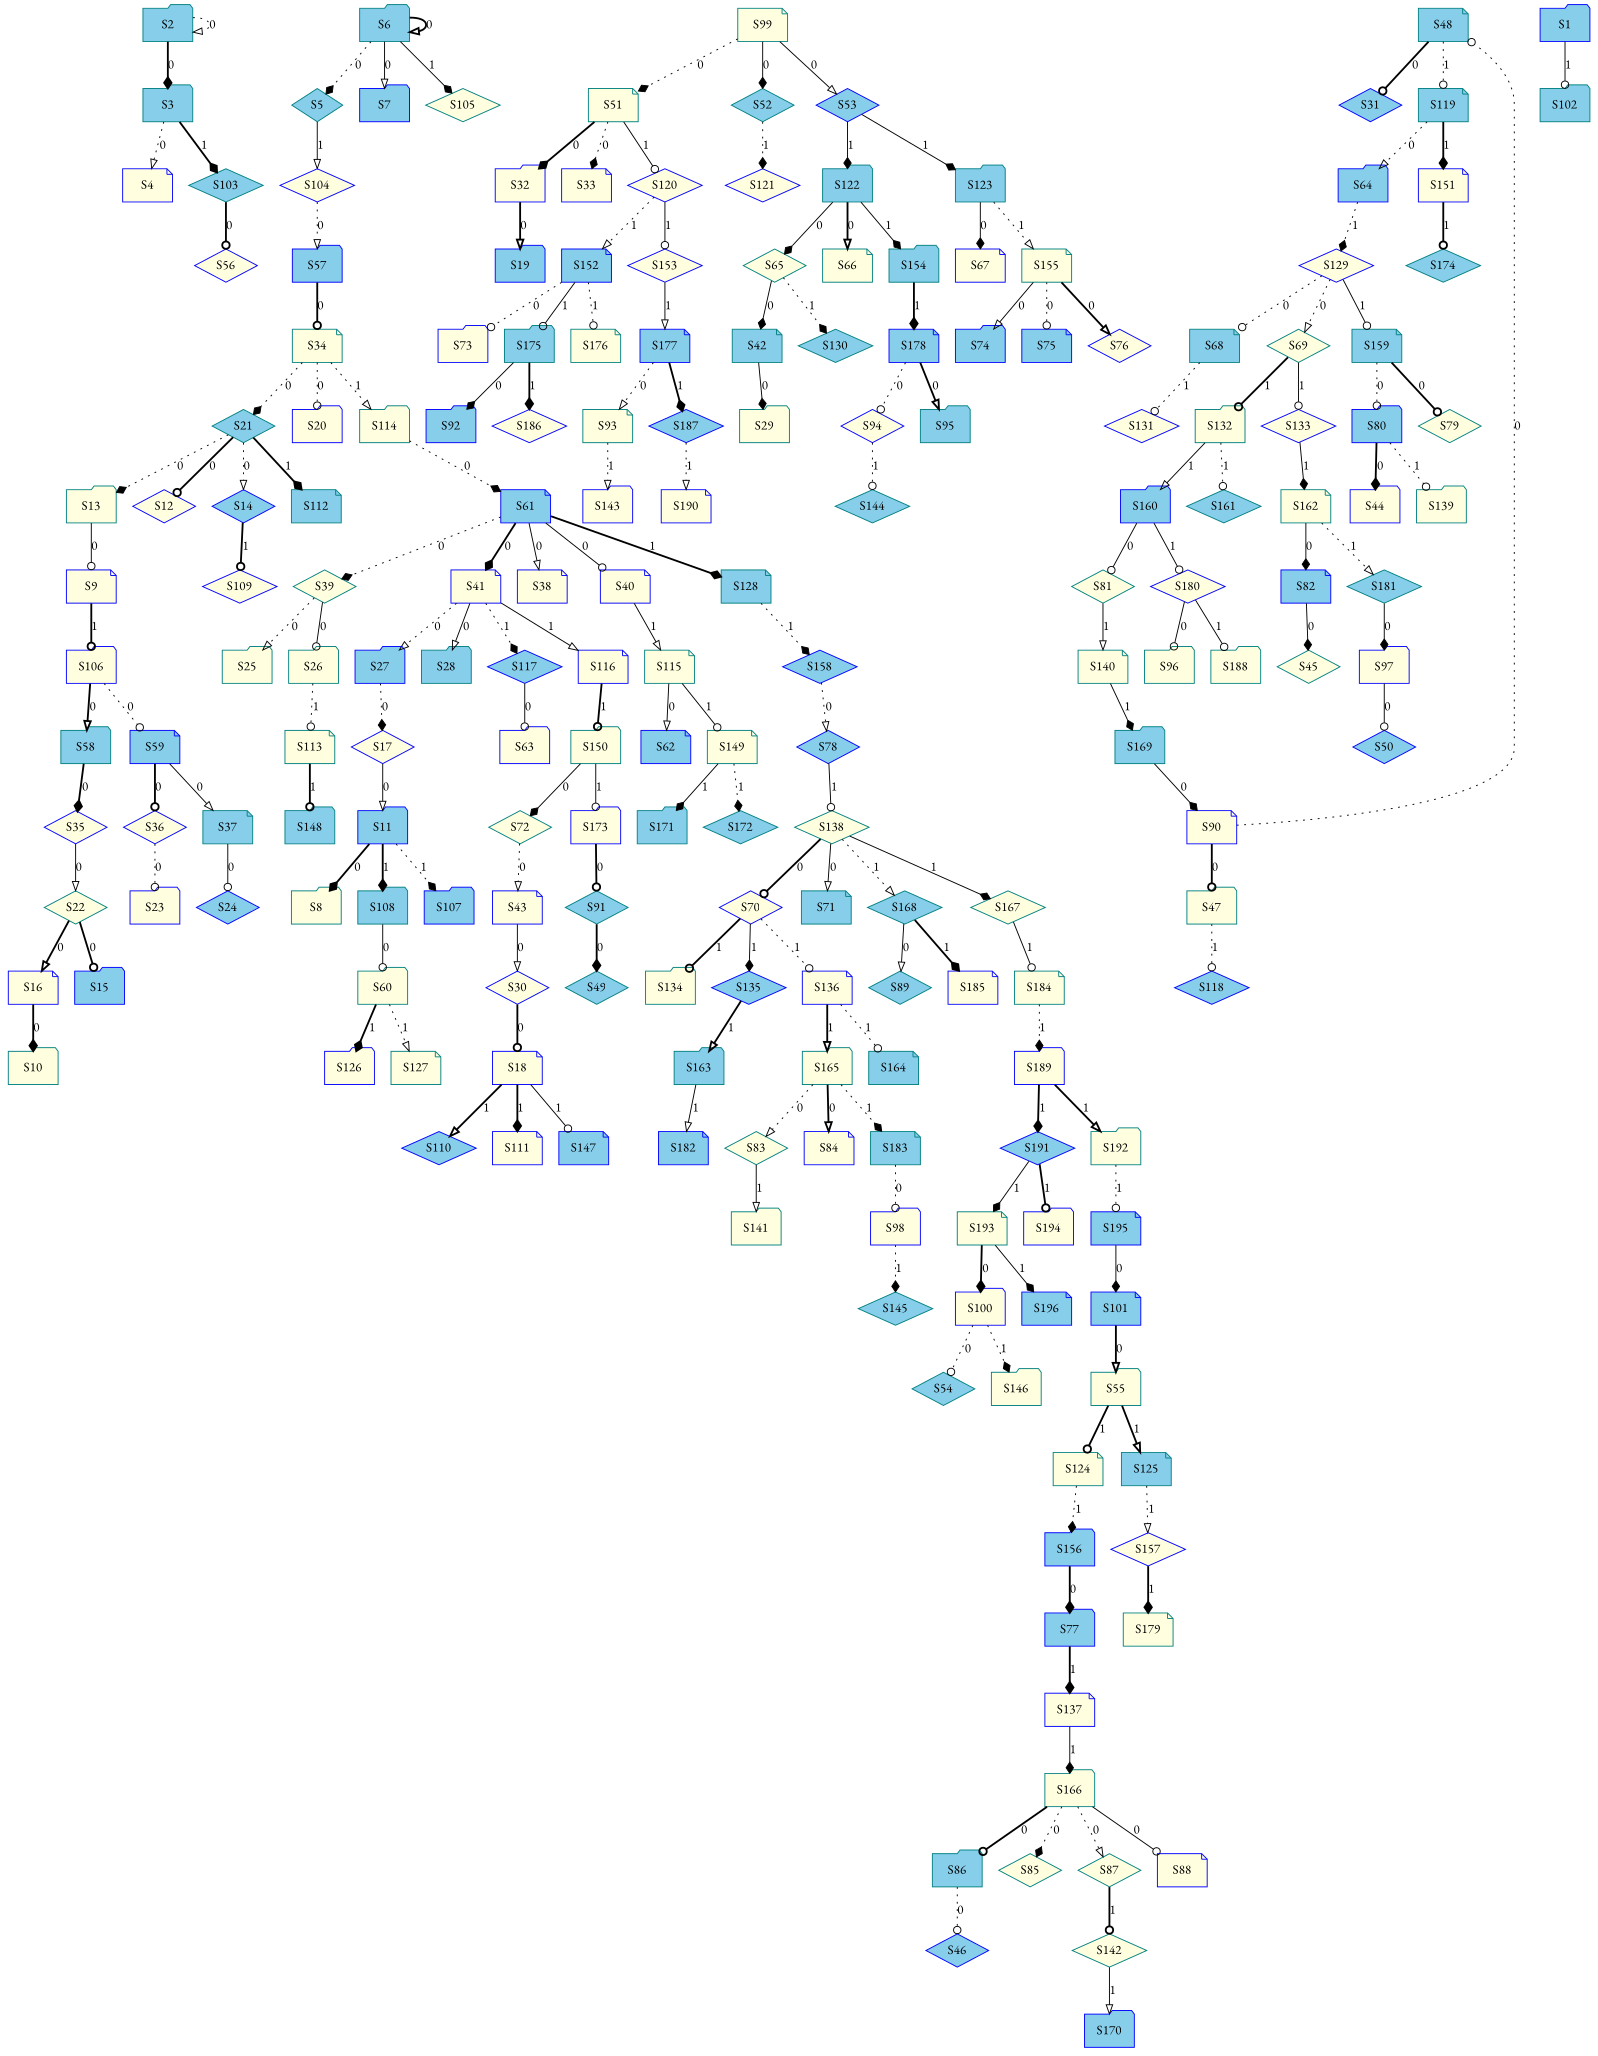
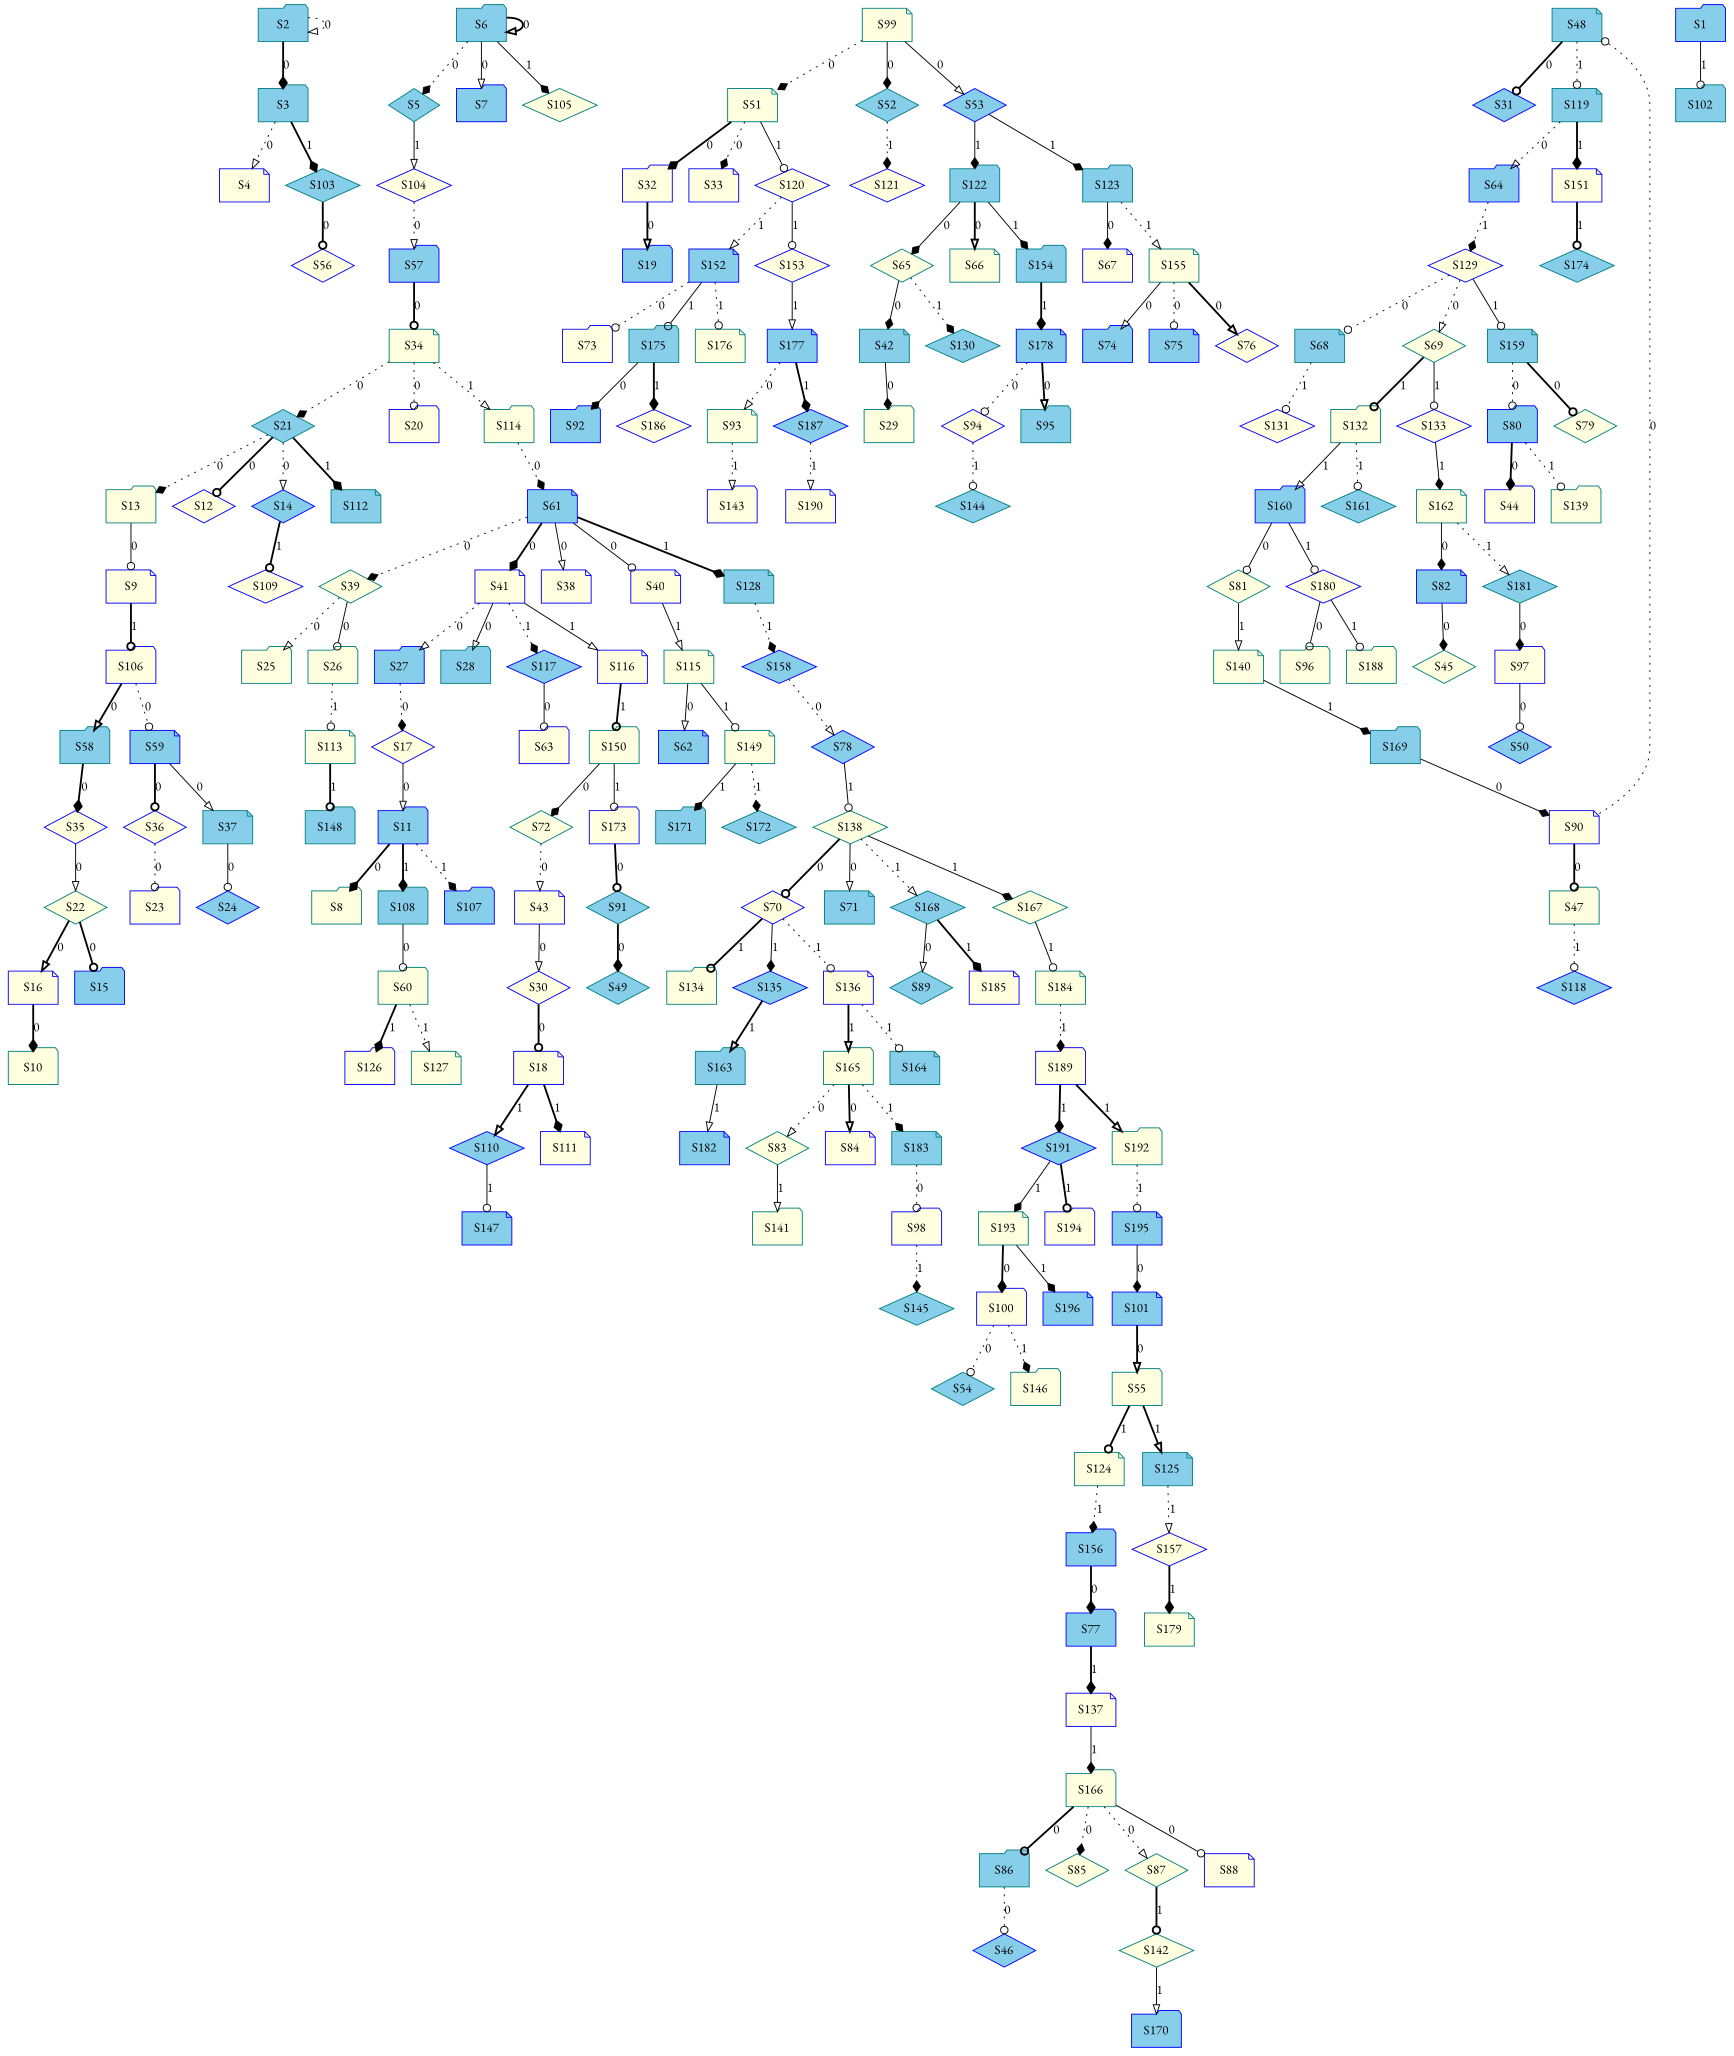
(548, 1105) -> (487, 1185)
